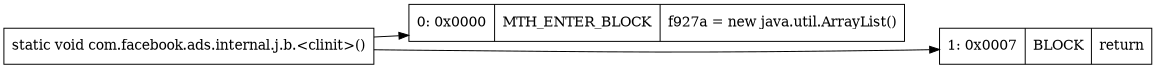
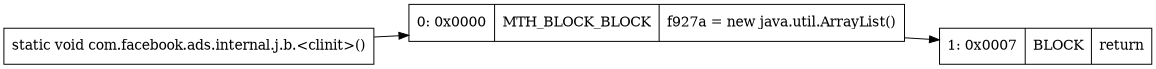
(577, 22) -> (577, 22)
(652, 52) -> (917, 39)
